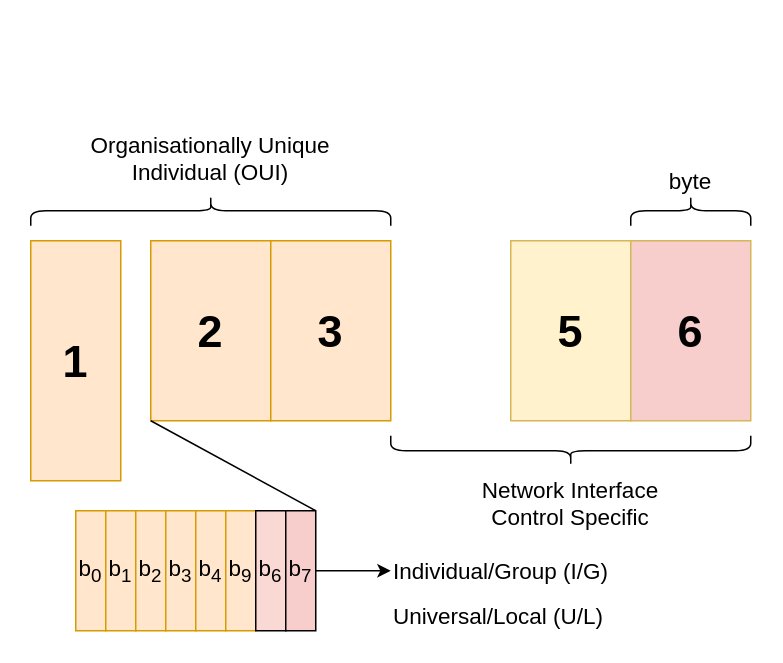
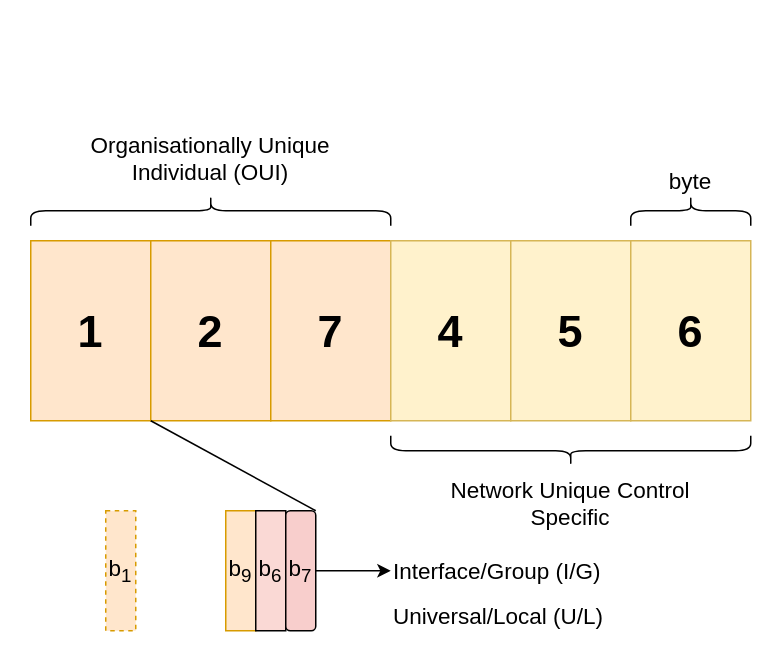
(331, 331) -> (331, 331)
none -> (451, 331)
(691, 331) -> (691, 331)
(76, 361) -> (91, 331)
(571, 503) -> (571, 503)
(91, 571) -> none
(121, 571) -> (121, 571)
(151, 571) -> none
(181, 571) -> none
(211, 571) -> none
(301, 571) -> (301, 571)
(505, 571) -> (505, 571)
